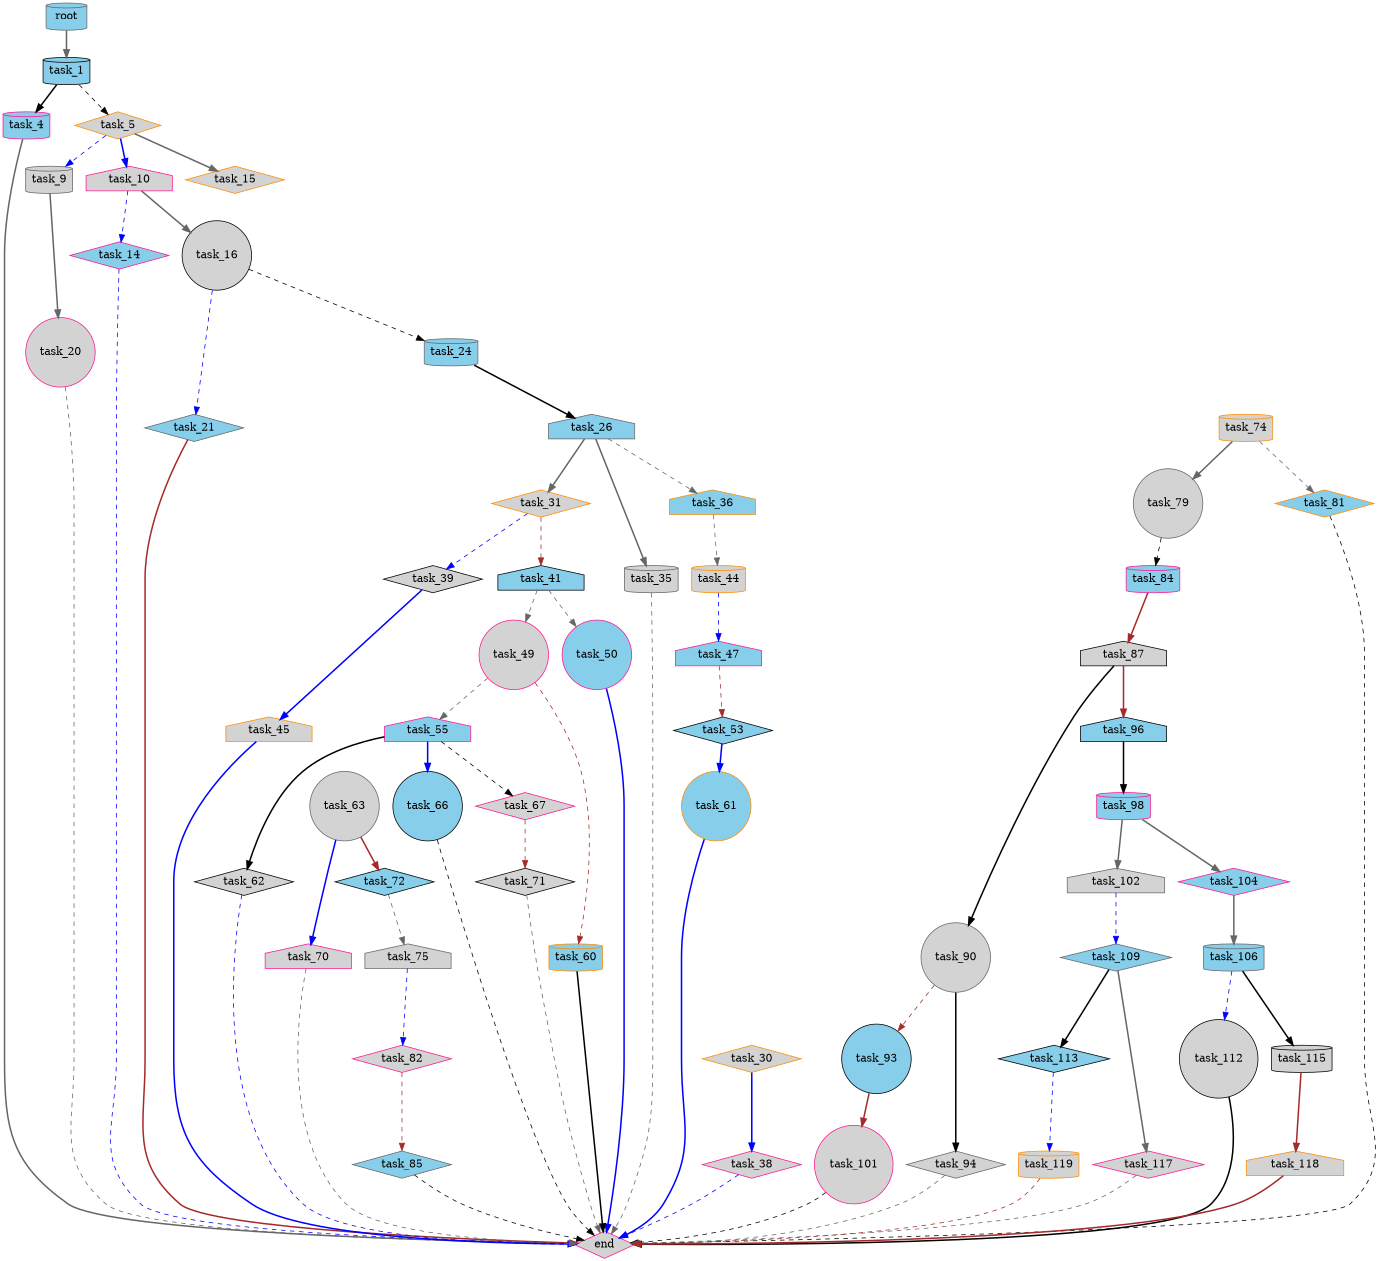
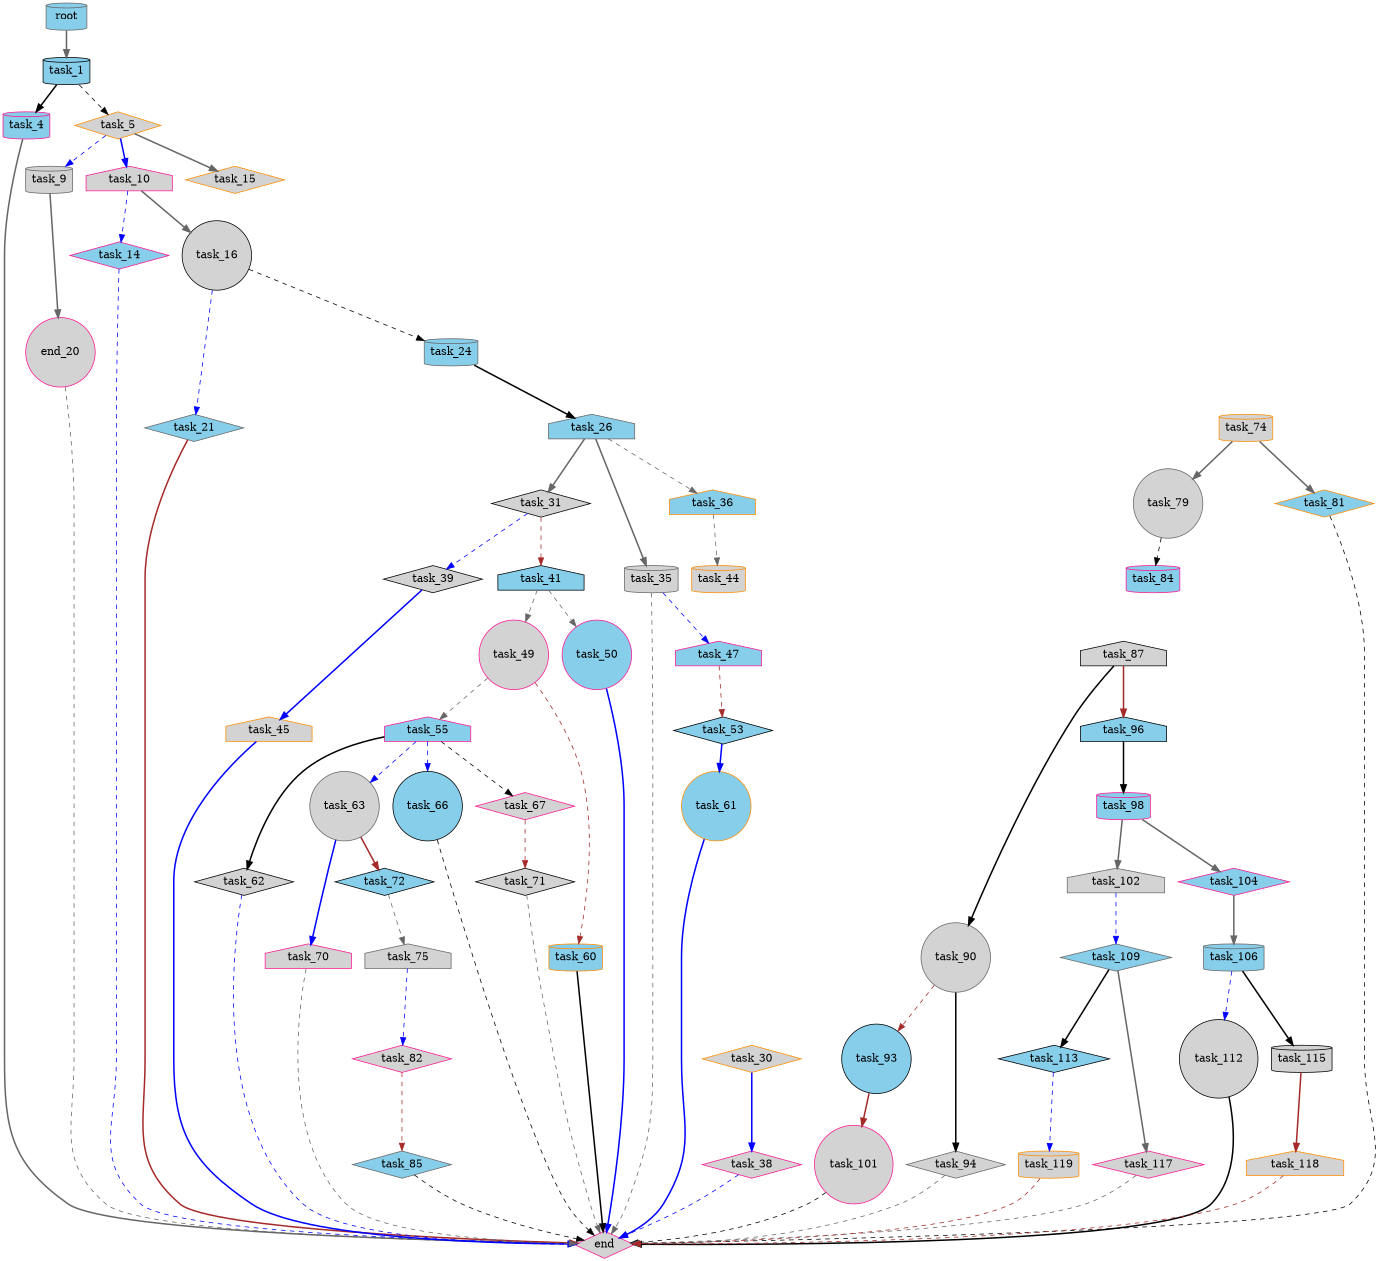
(60, 352) -> (60, 352)
(1284, 464) -> (1284, 464)
(541, 504) -> (541, 504)
(719, 613) -> (683, 615)
(1140, 614) -> none
(428, 752) -> (428, 752)
none -> (396, 759)
(967, 1236) -> (967, 1236)
